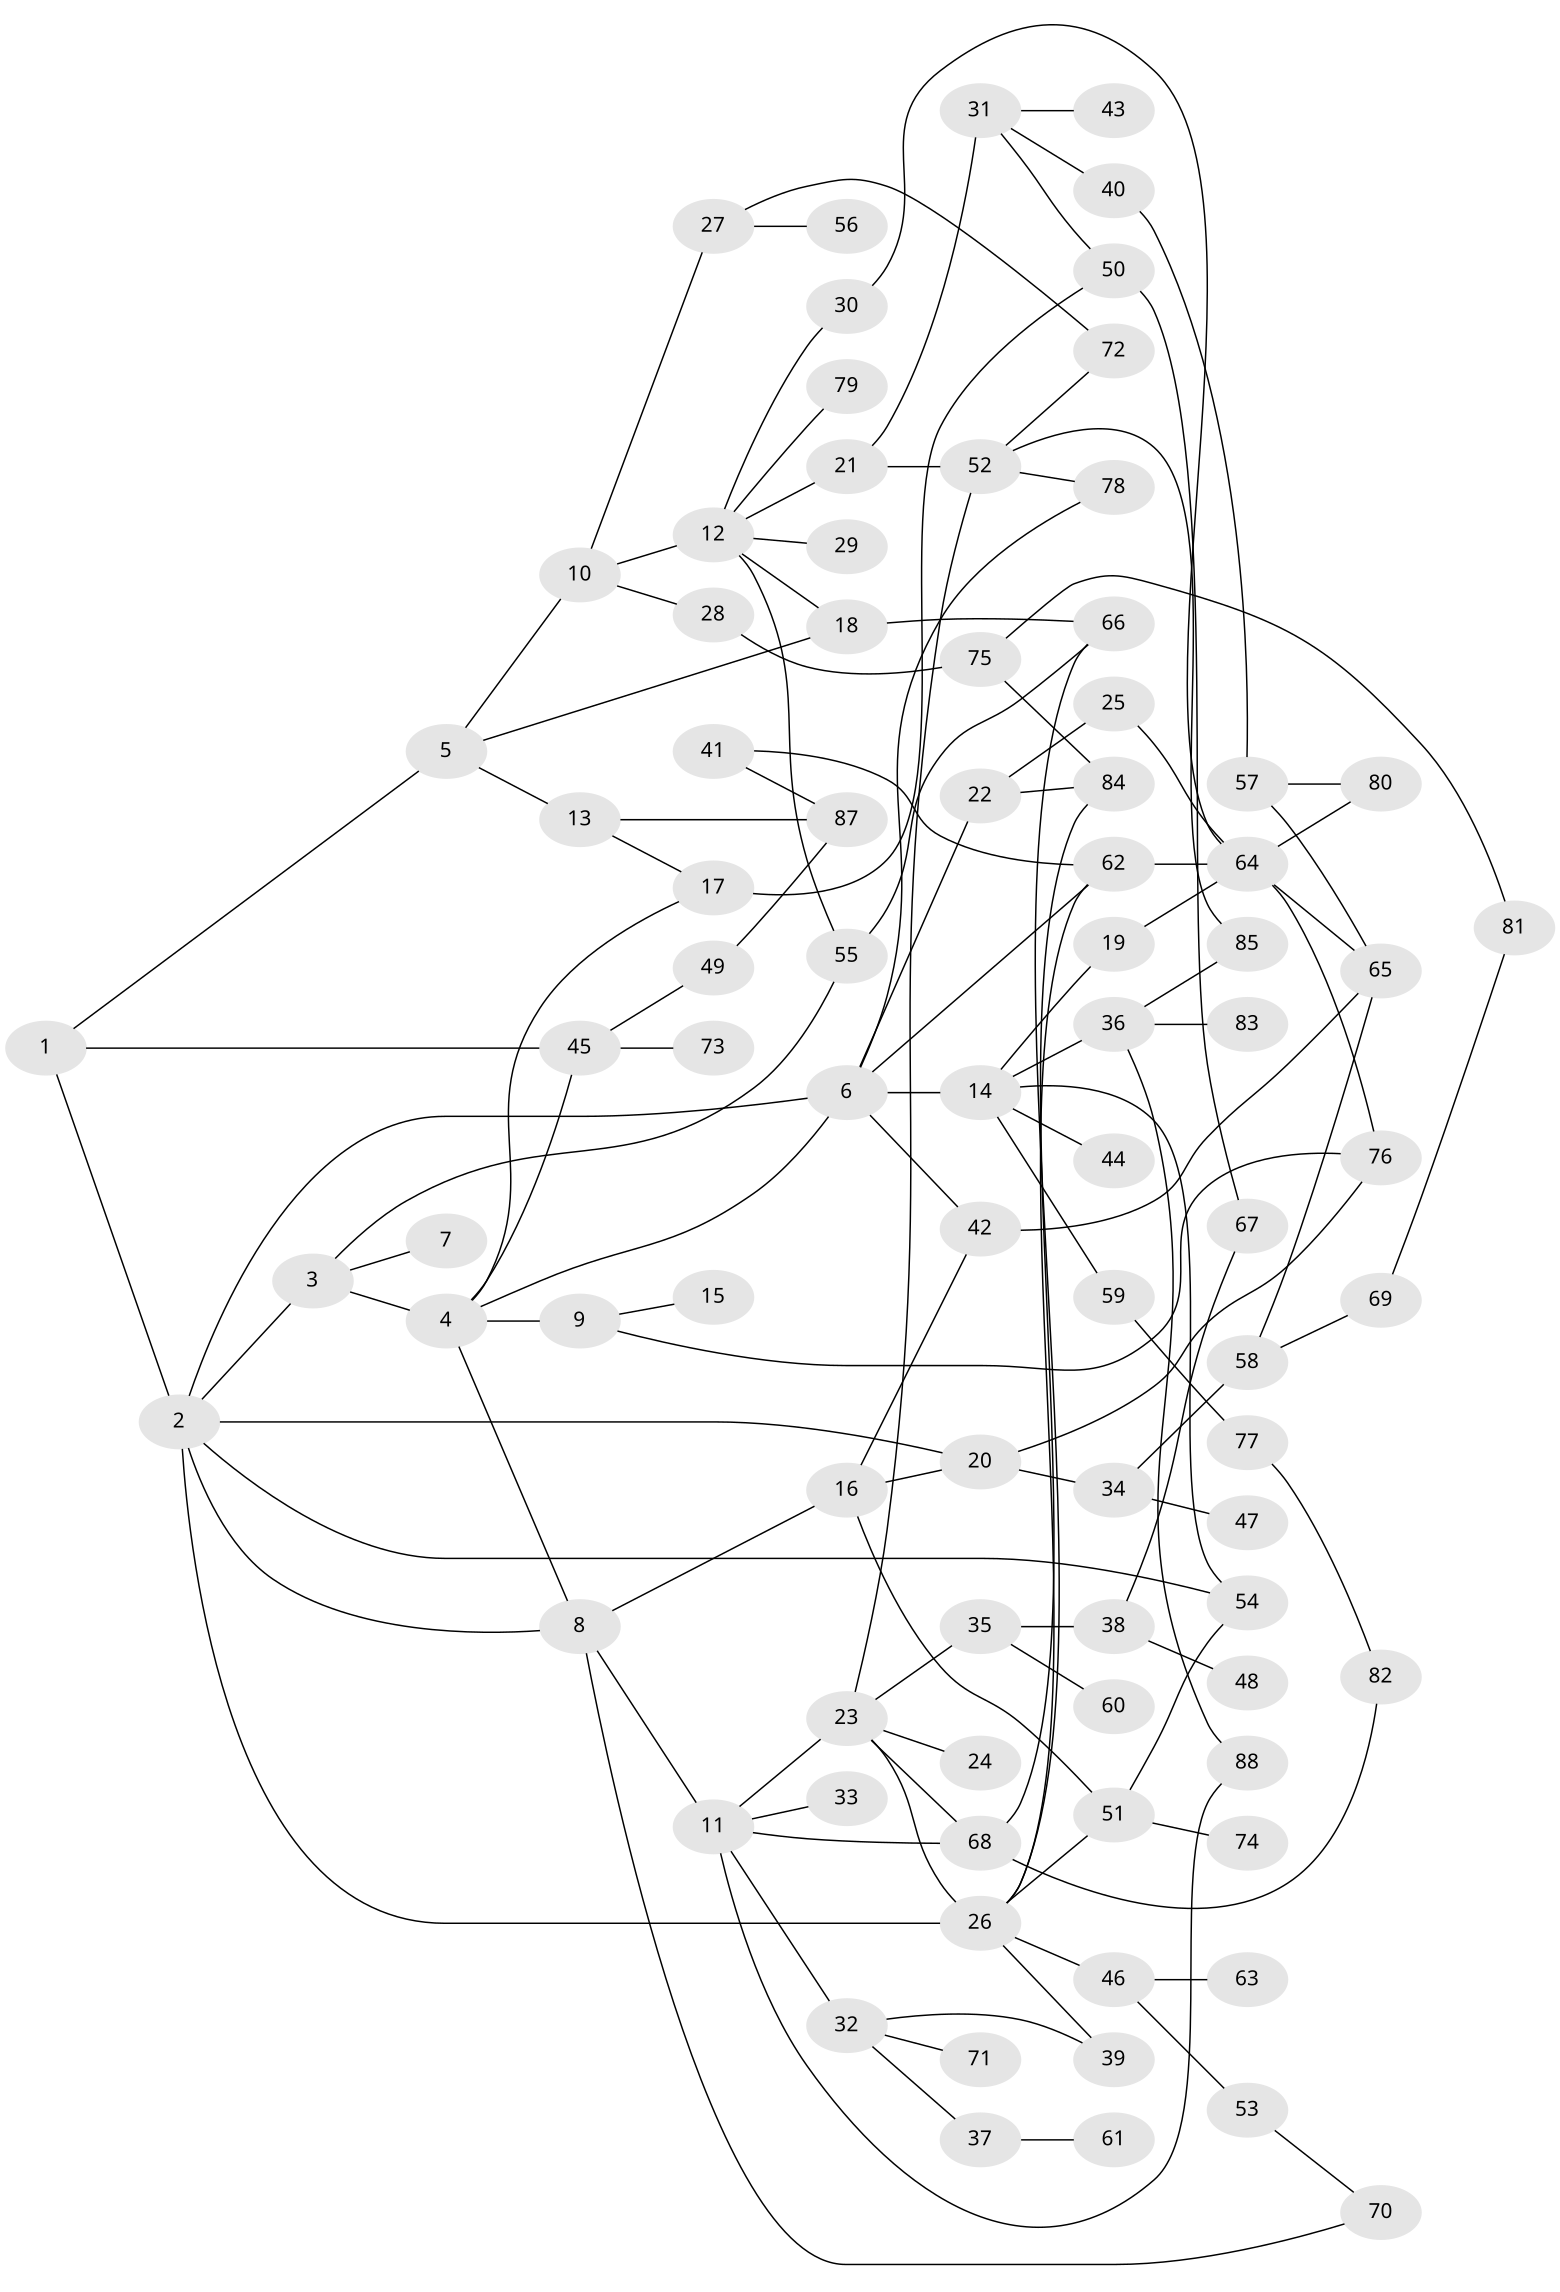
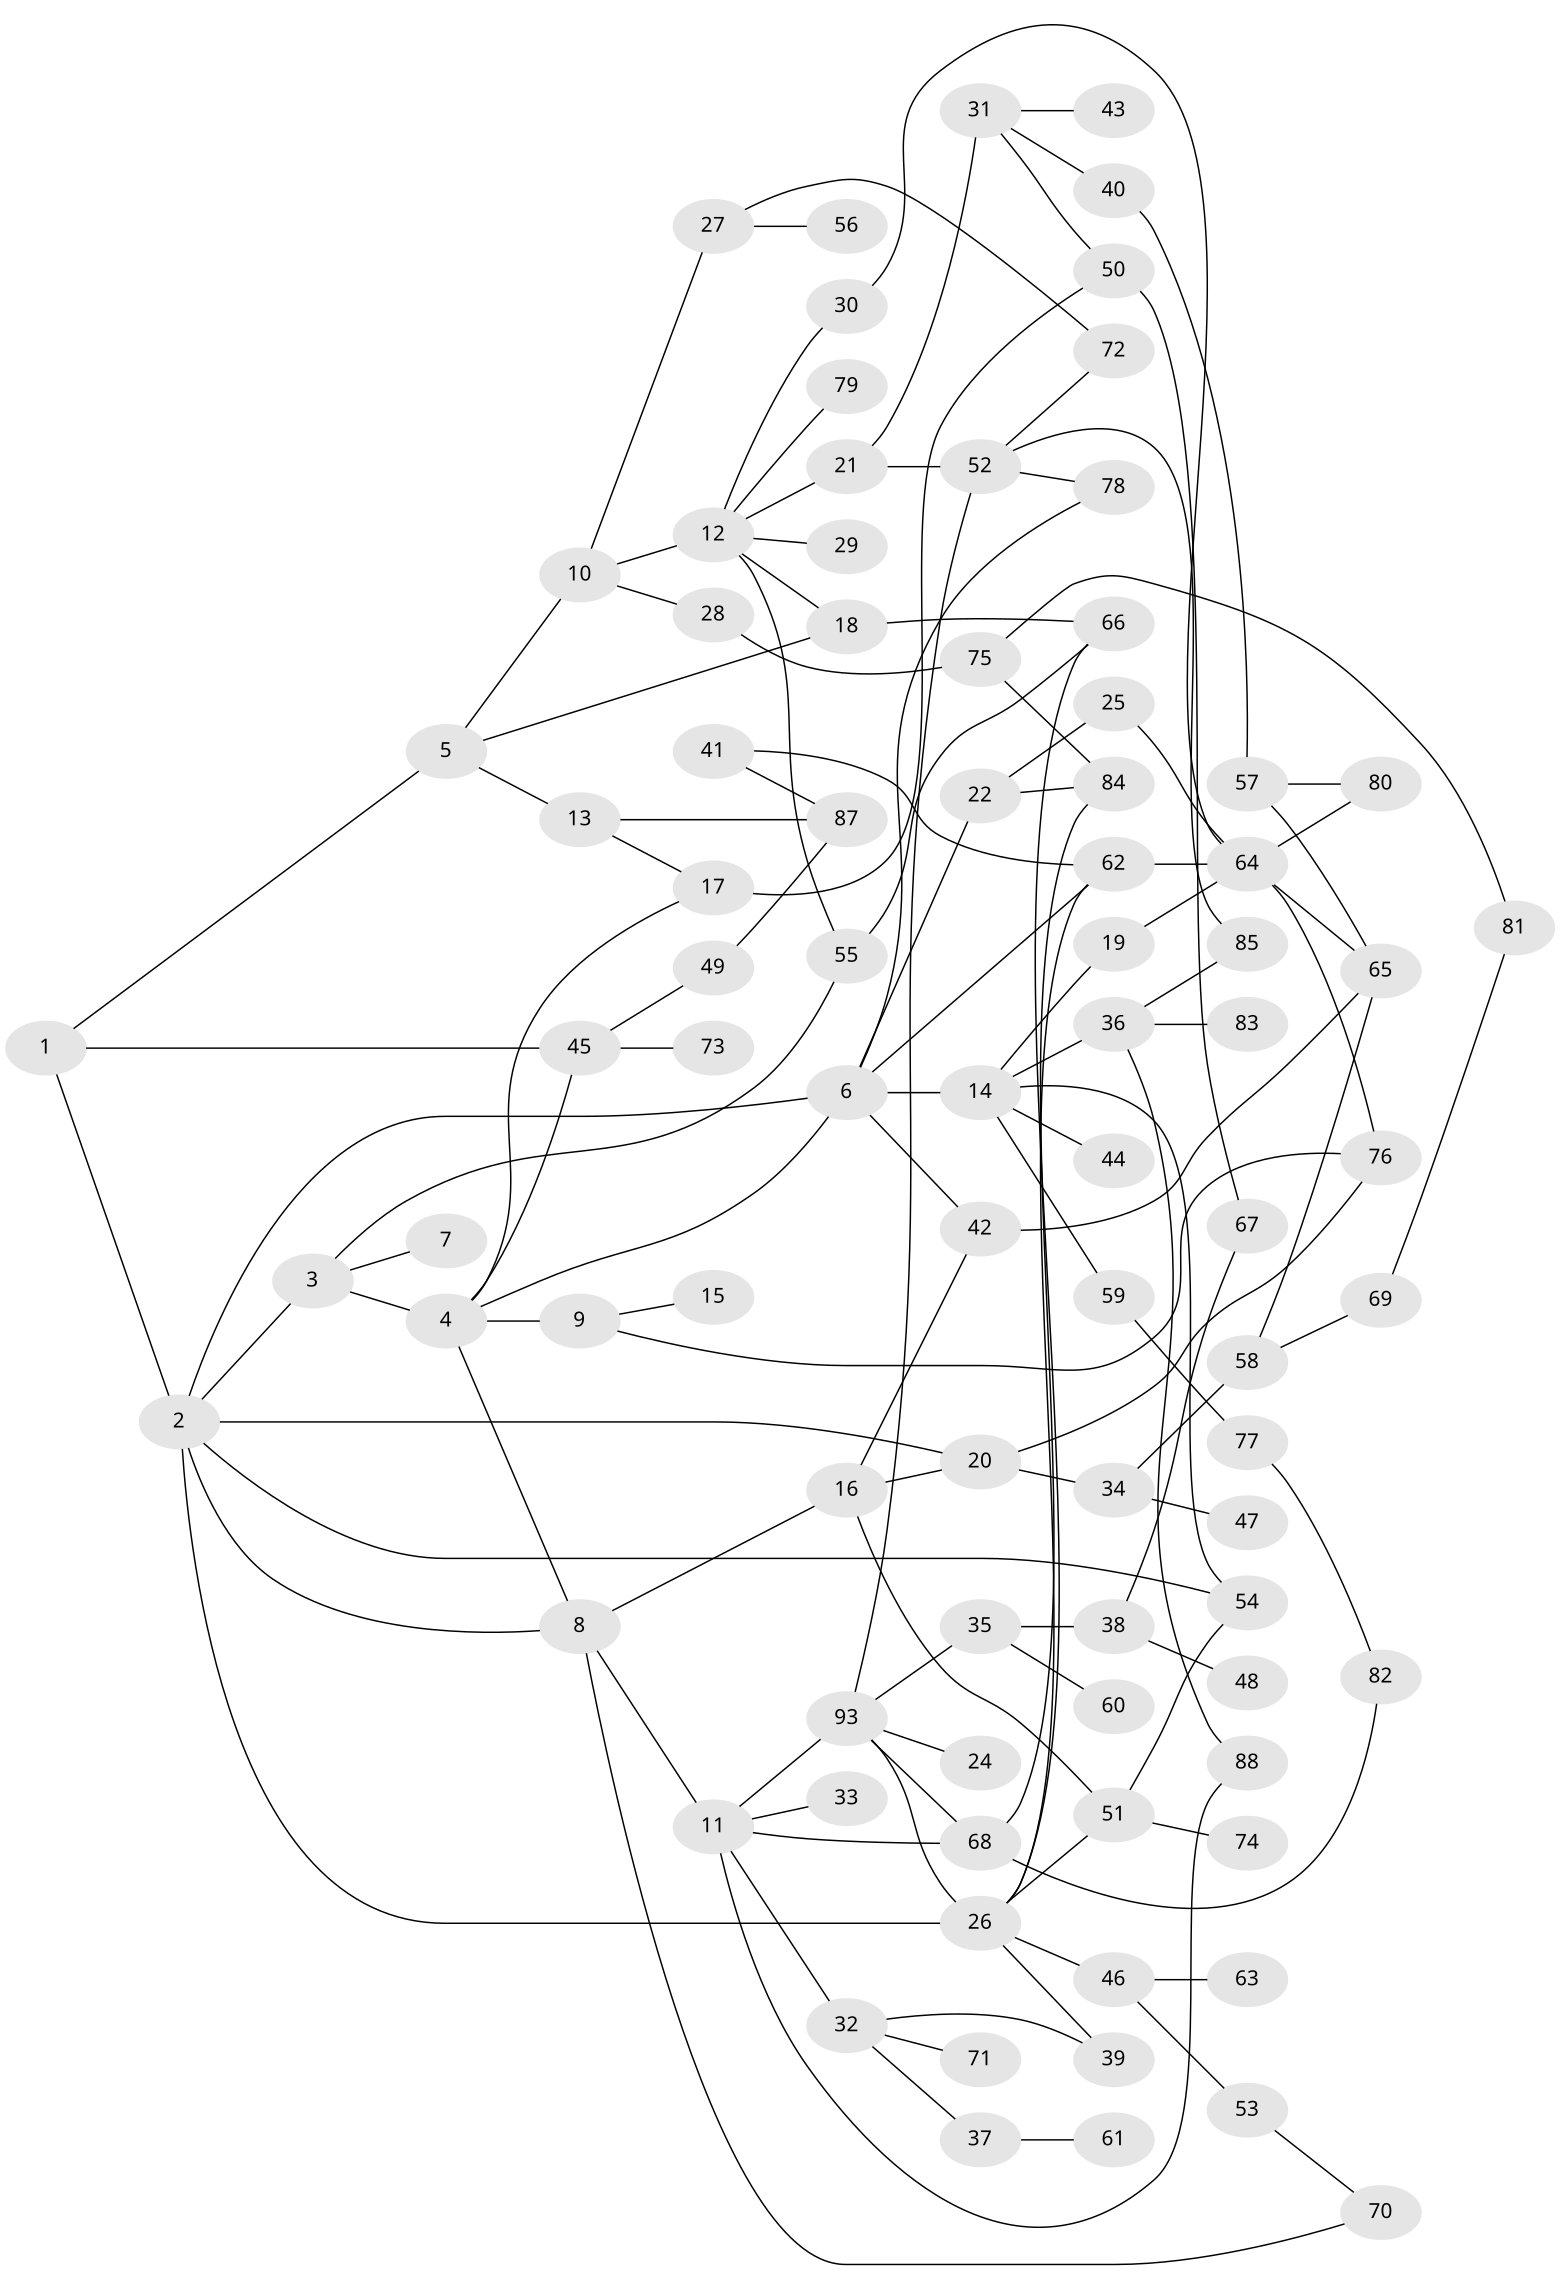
(847, 1719) -> (847, 1719)
